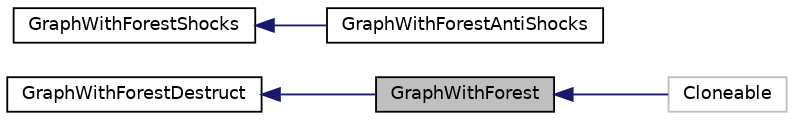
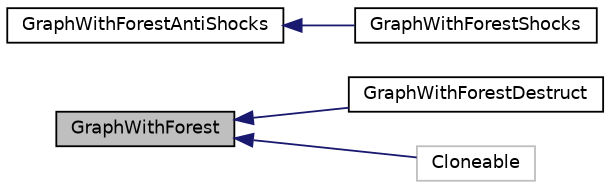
(301, 25) -> (328, 25)
(328, 94) -> (301, 113)
